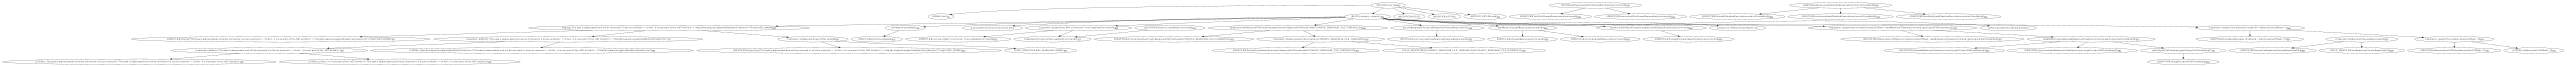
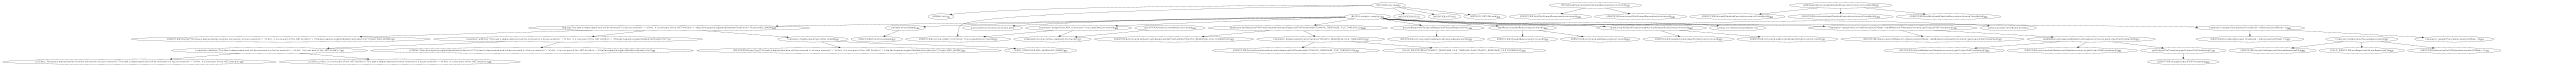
(1379, 11) -> (1161, 10)
none -> (1787, 39)
(2454, 44) -> (2407, 45)
(2534, 51) -> none
